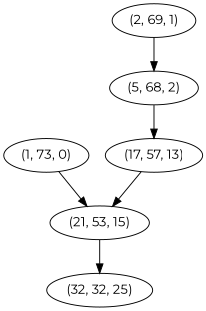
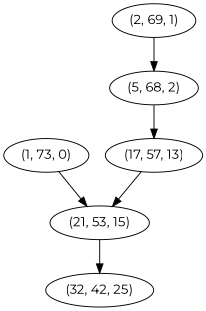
(100, 290) -> (100, 290)
